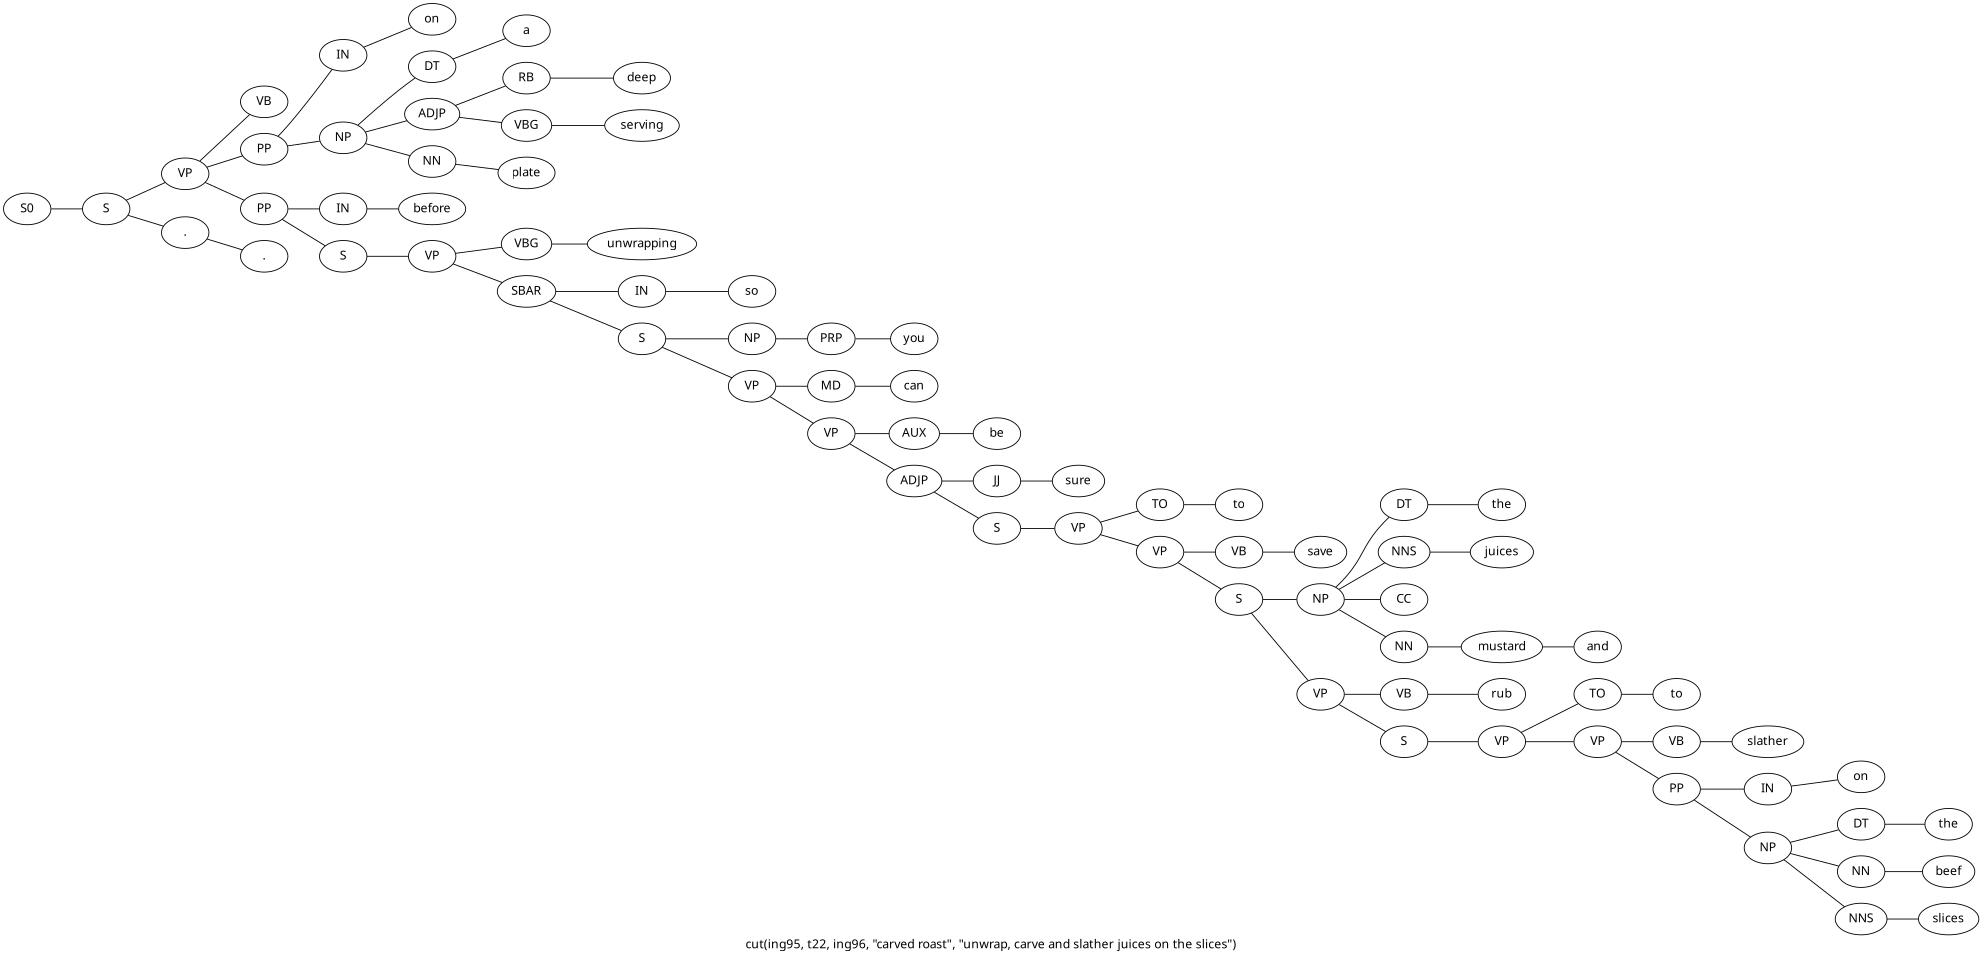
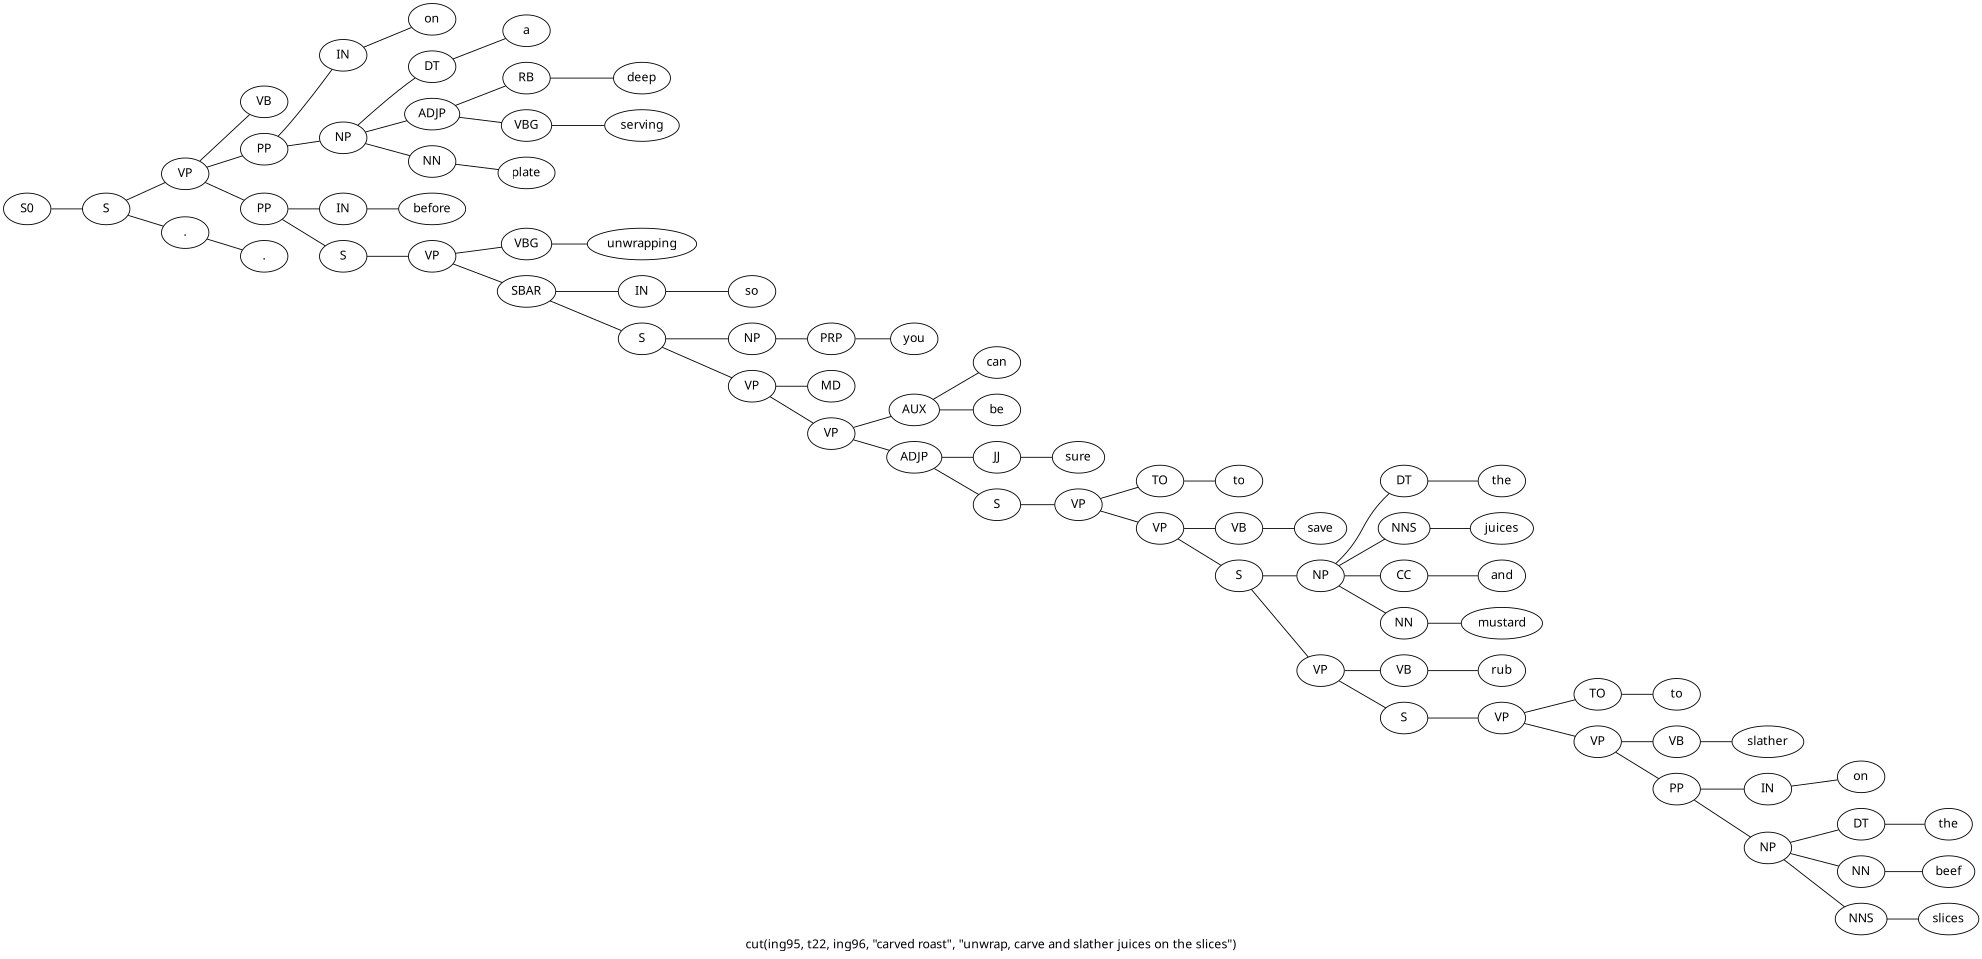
(873, 386) -> (956, 386)
(1558, 647) -> (1453, 576)
